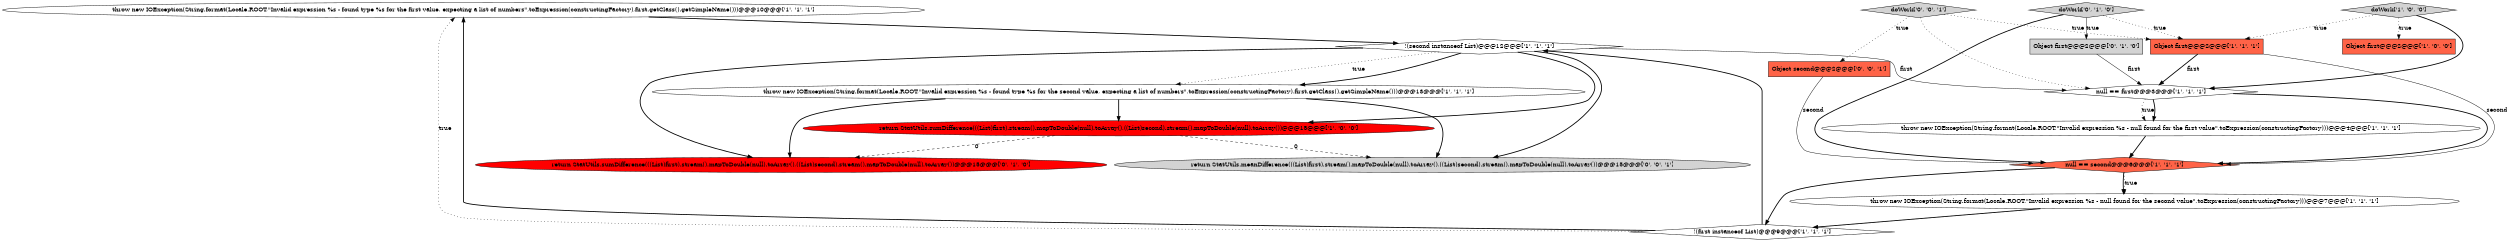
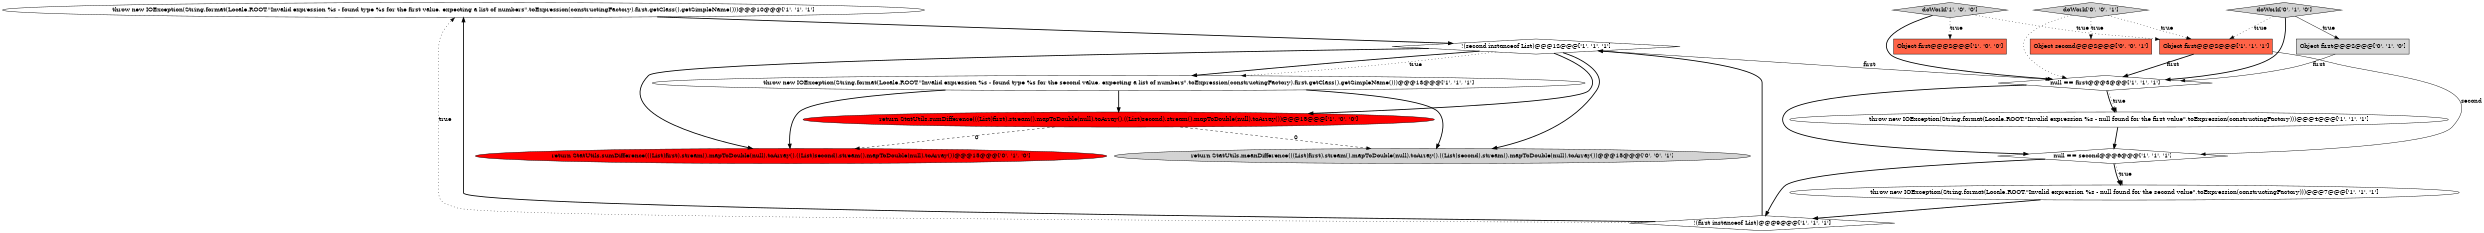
(1829, 113) -> (2244, 68)
(1875, 158) -> none
(2125, 165) -> (2113, 156)
